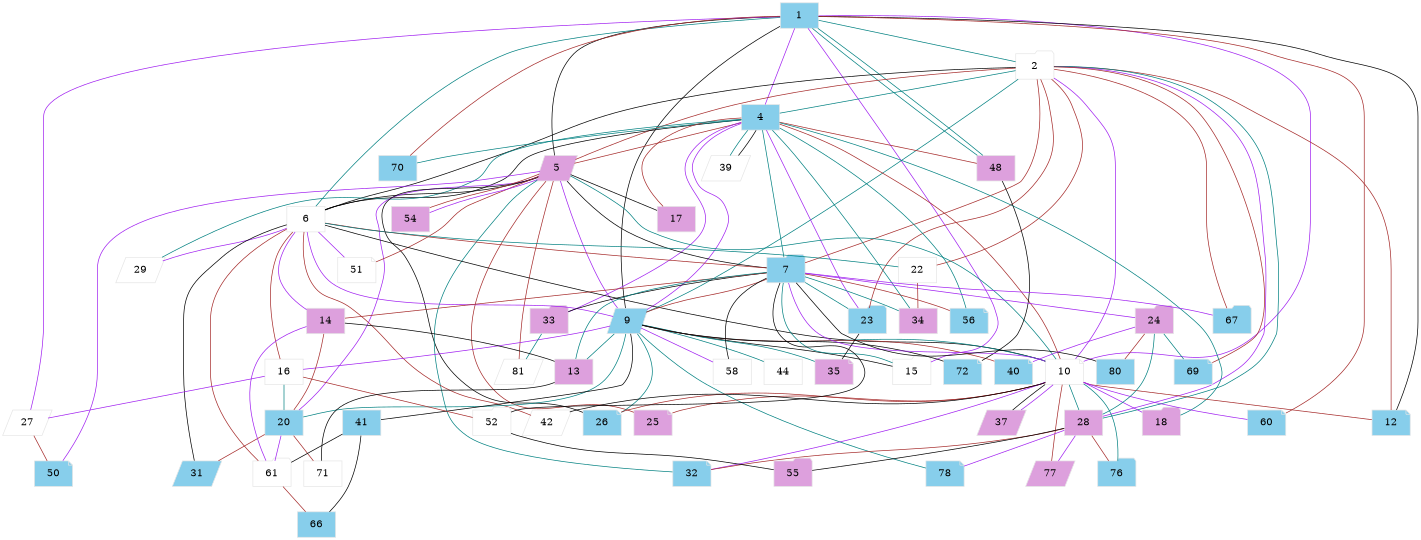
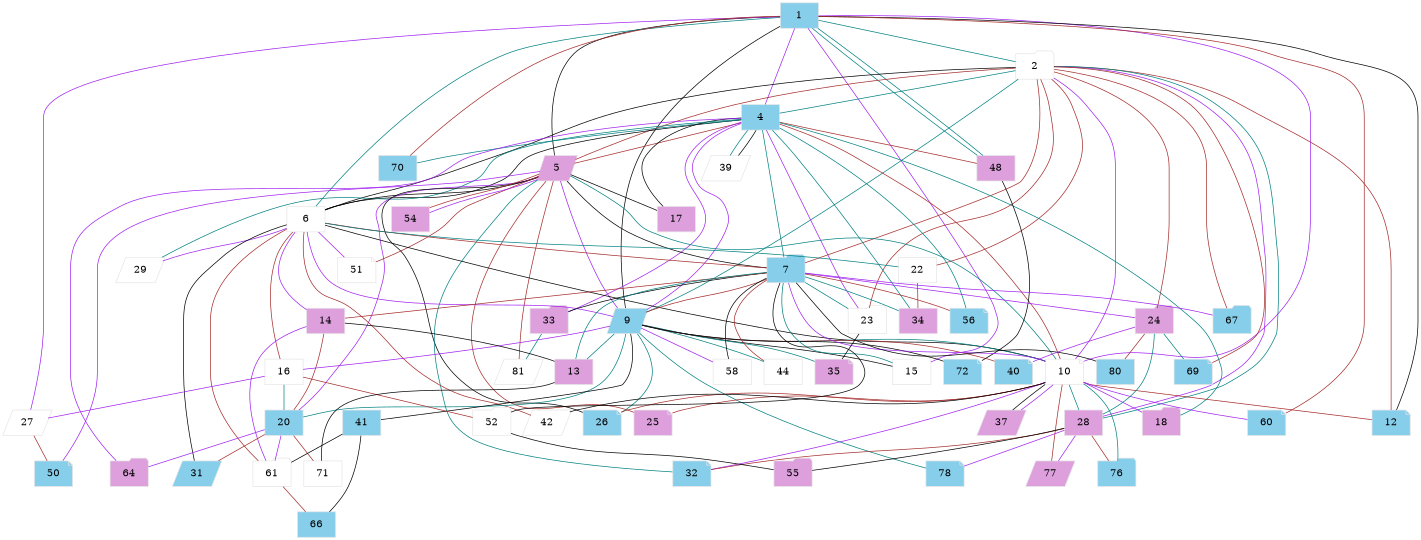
(670, 135) -> (670, 135)
none -> (1168, 159)
none -> (735, 317)
(867, 321) -> (867, 321)
none -> (129, 474)
